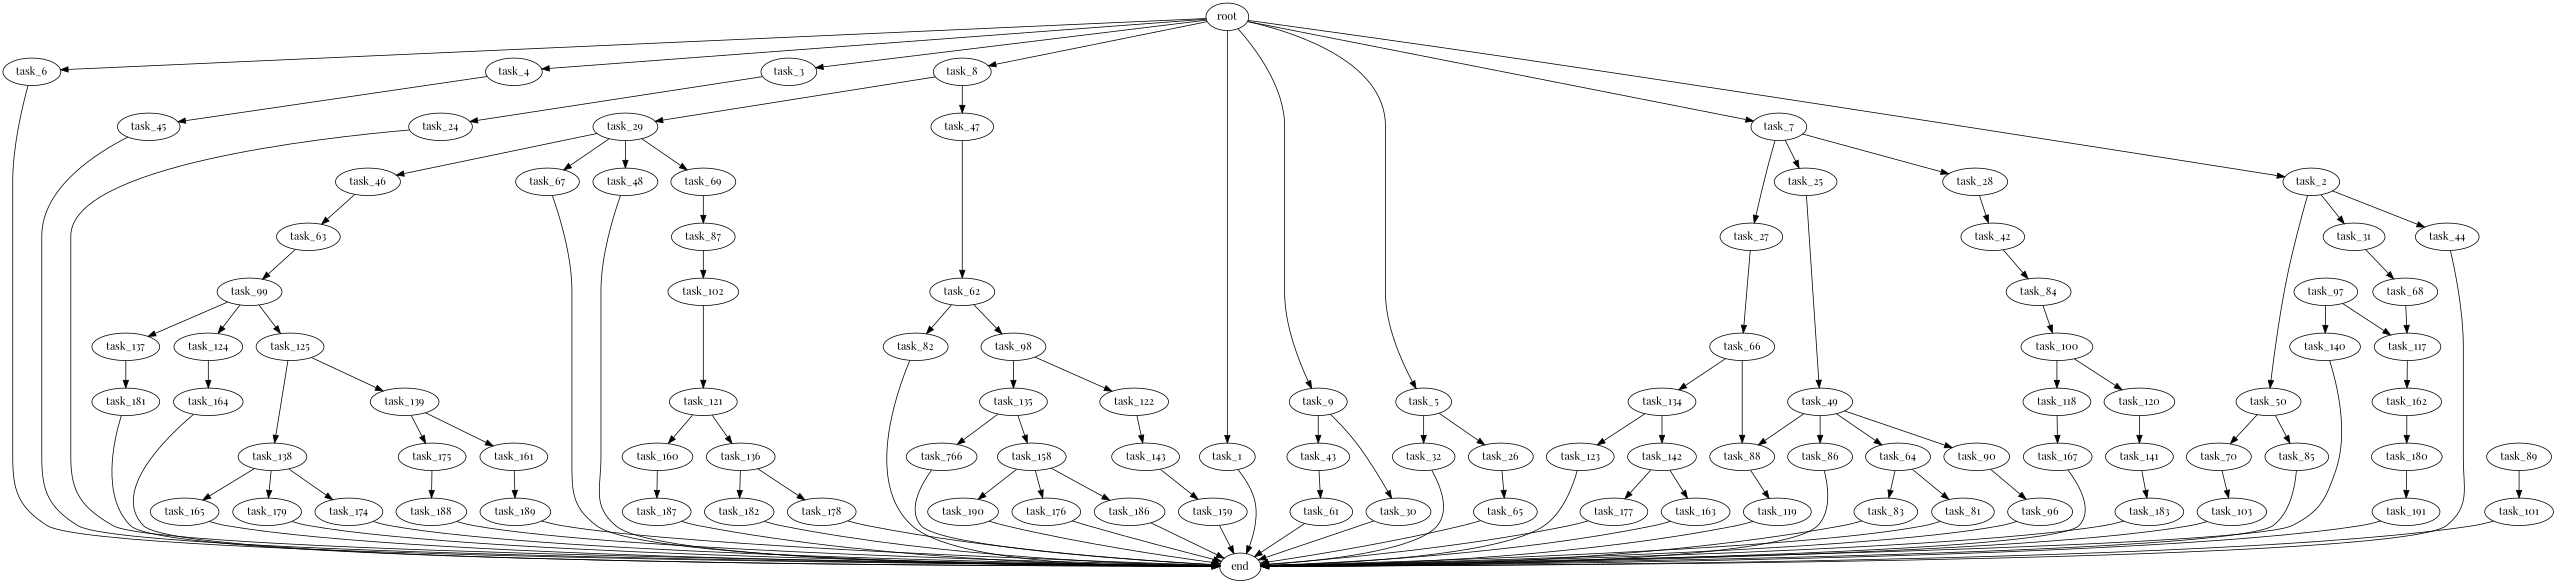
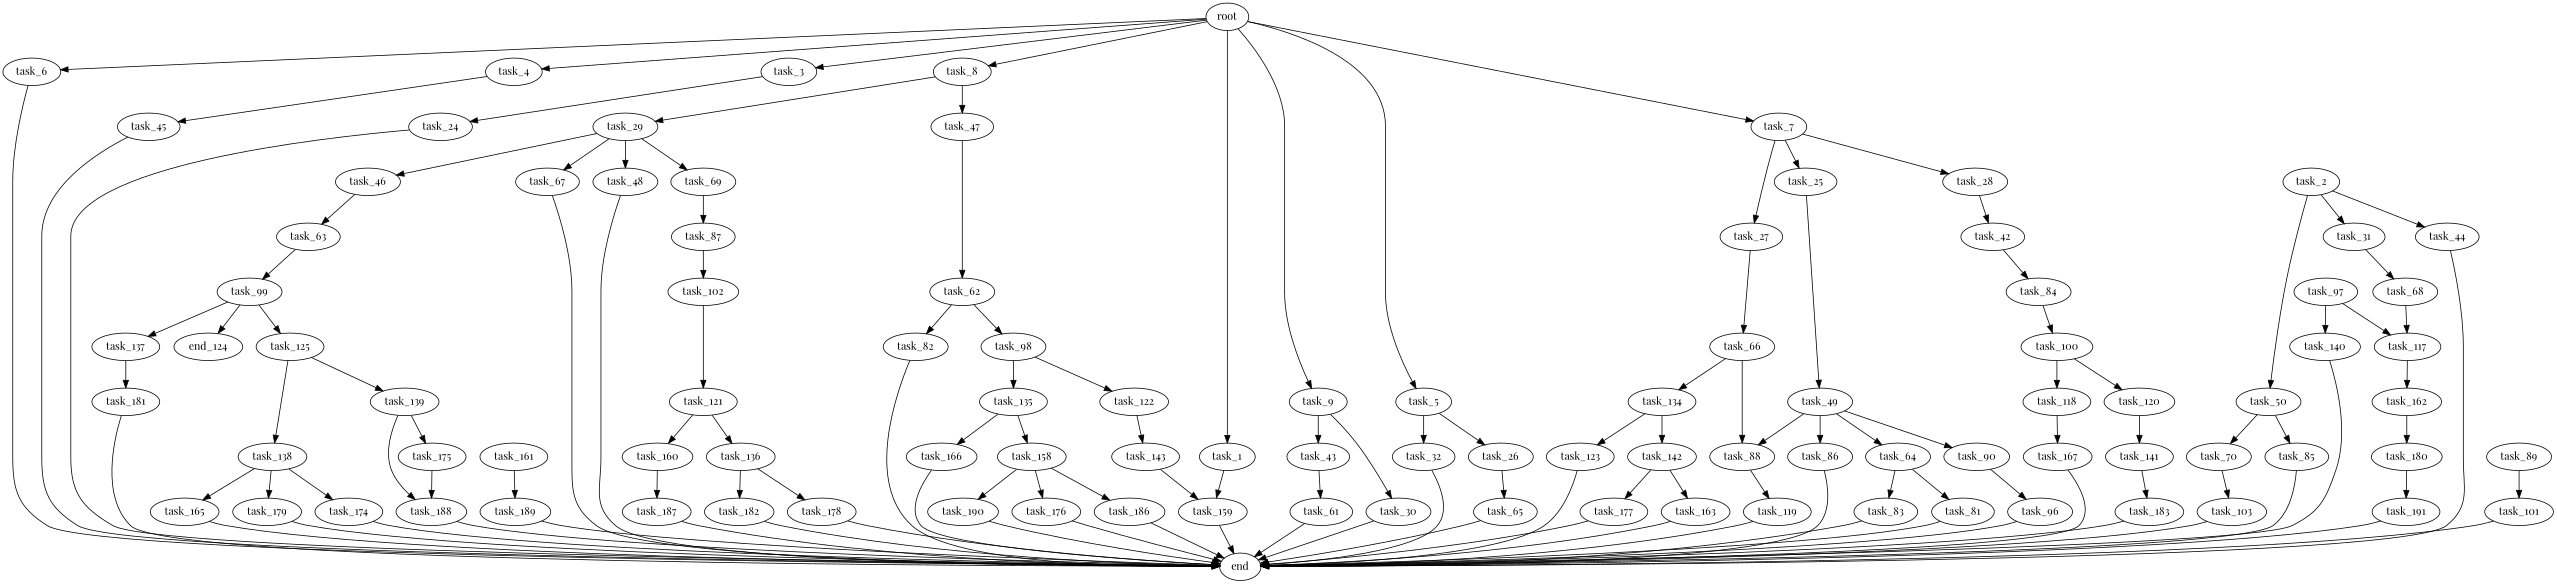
(1763, 96) -> none
(208, 347) -> (208, 347)
(208, 402) -> none
(456, 428) -> (389, 457)
(942, 457) -> (942, 457)
(1256, 506) -> (1221, 480)
